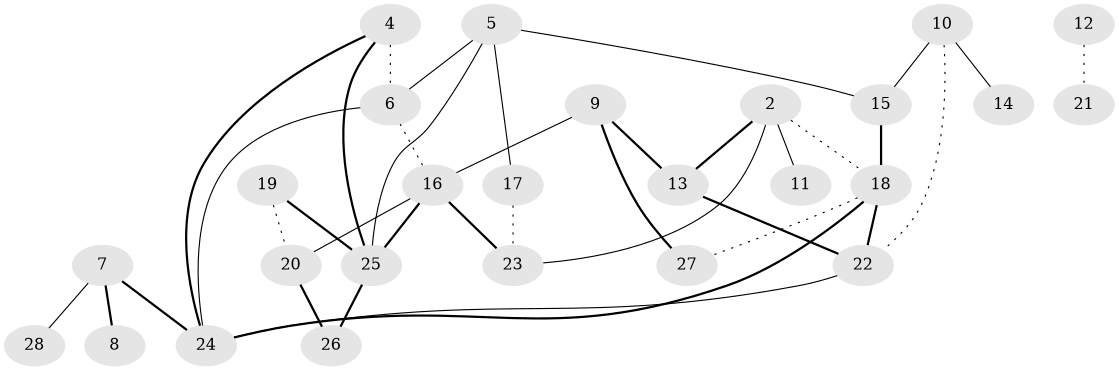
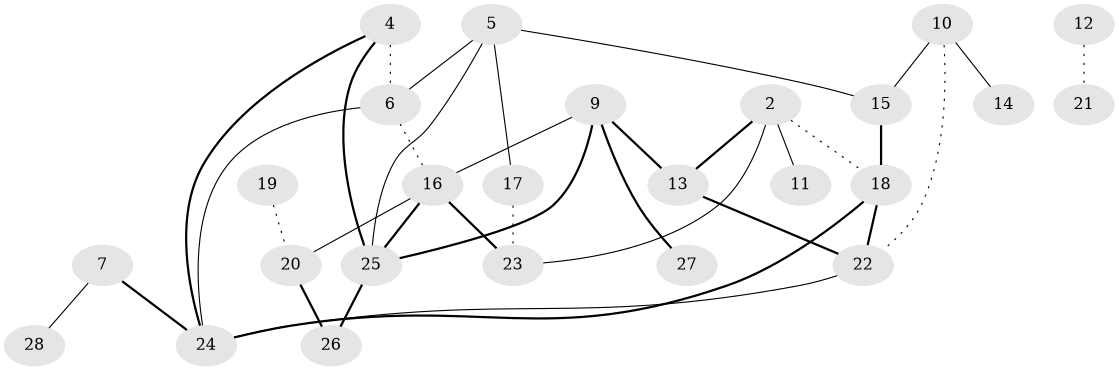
(320, 225) -> (521, 223)
(793, 225) -> none
(115, 346) -> none
